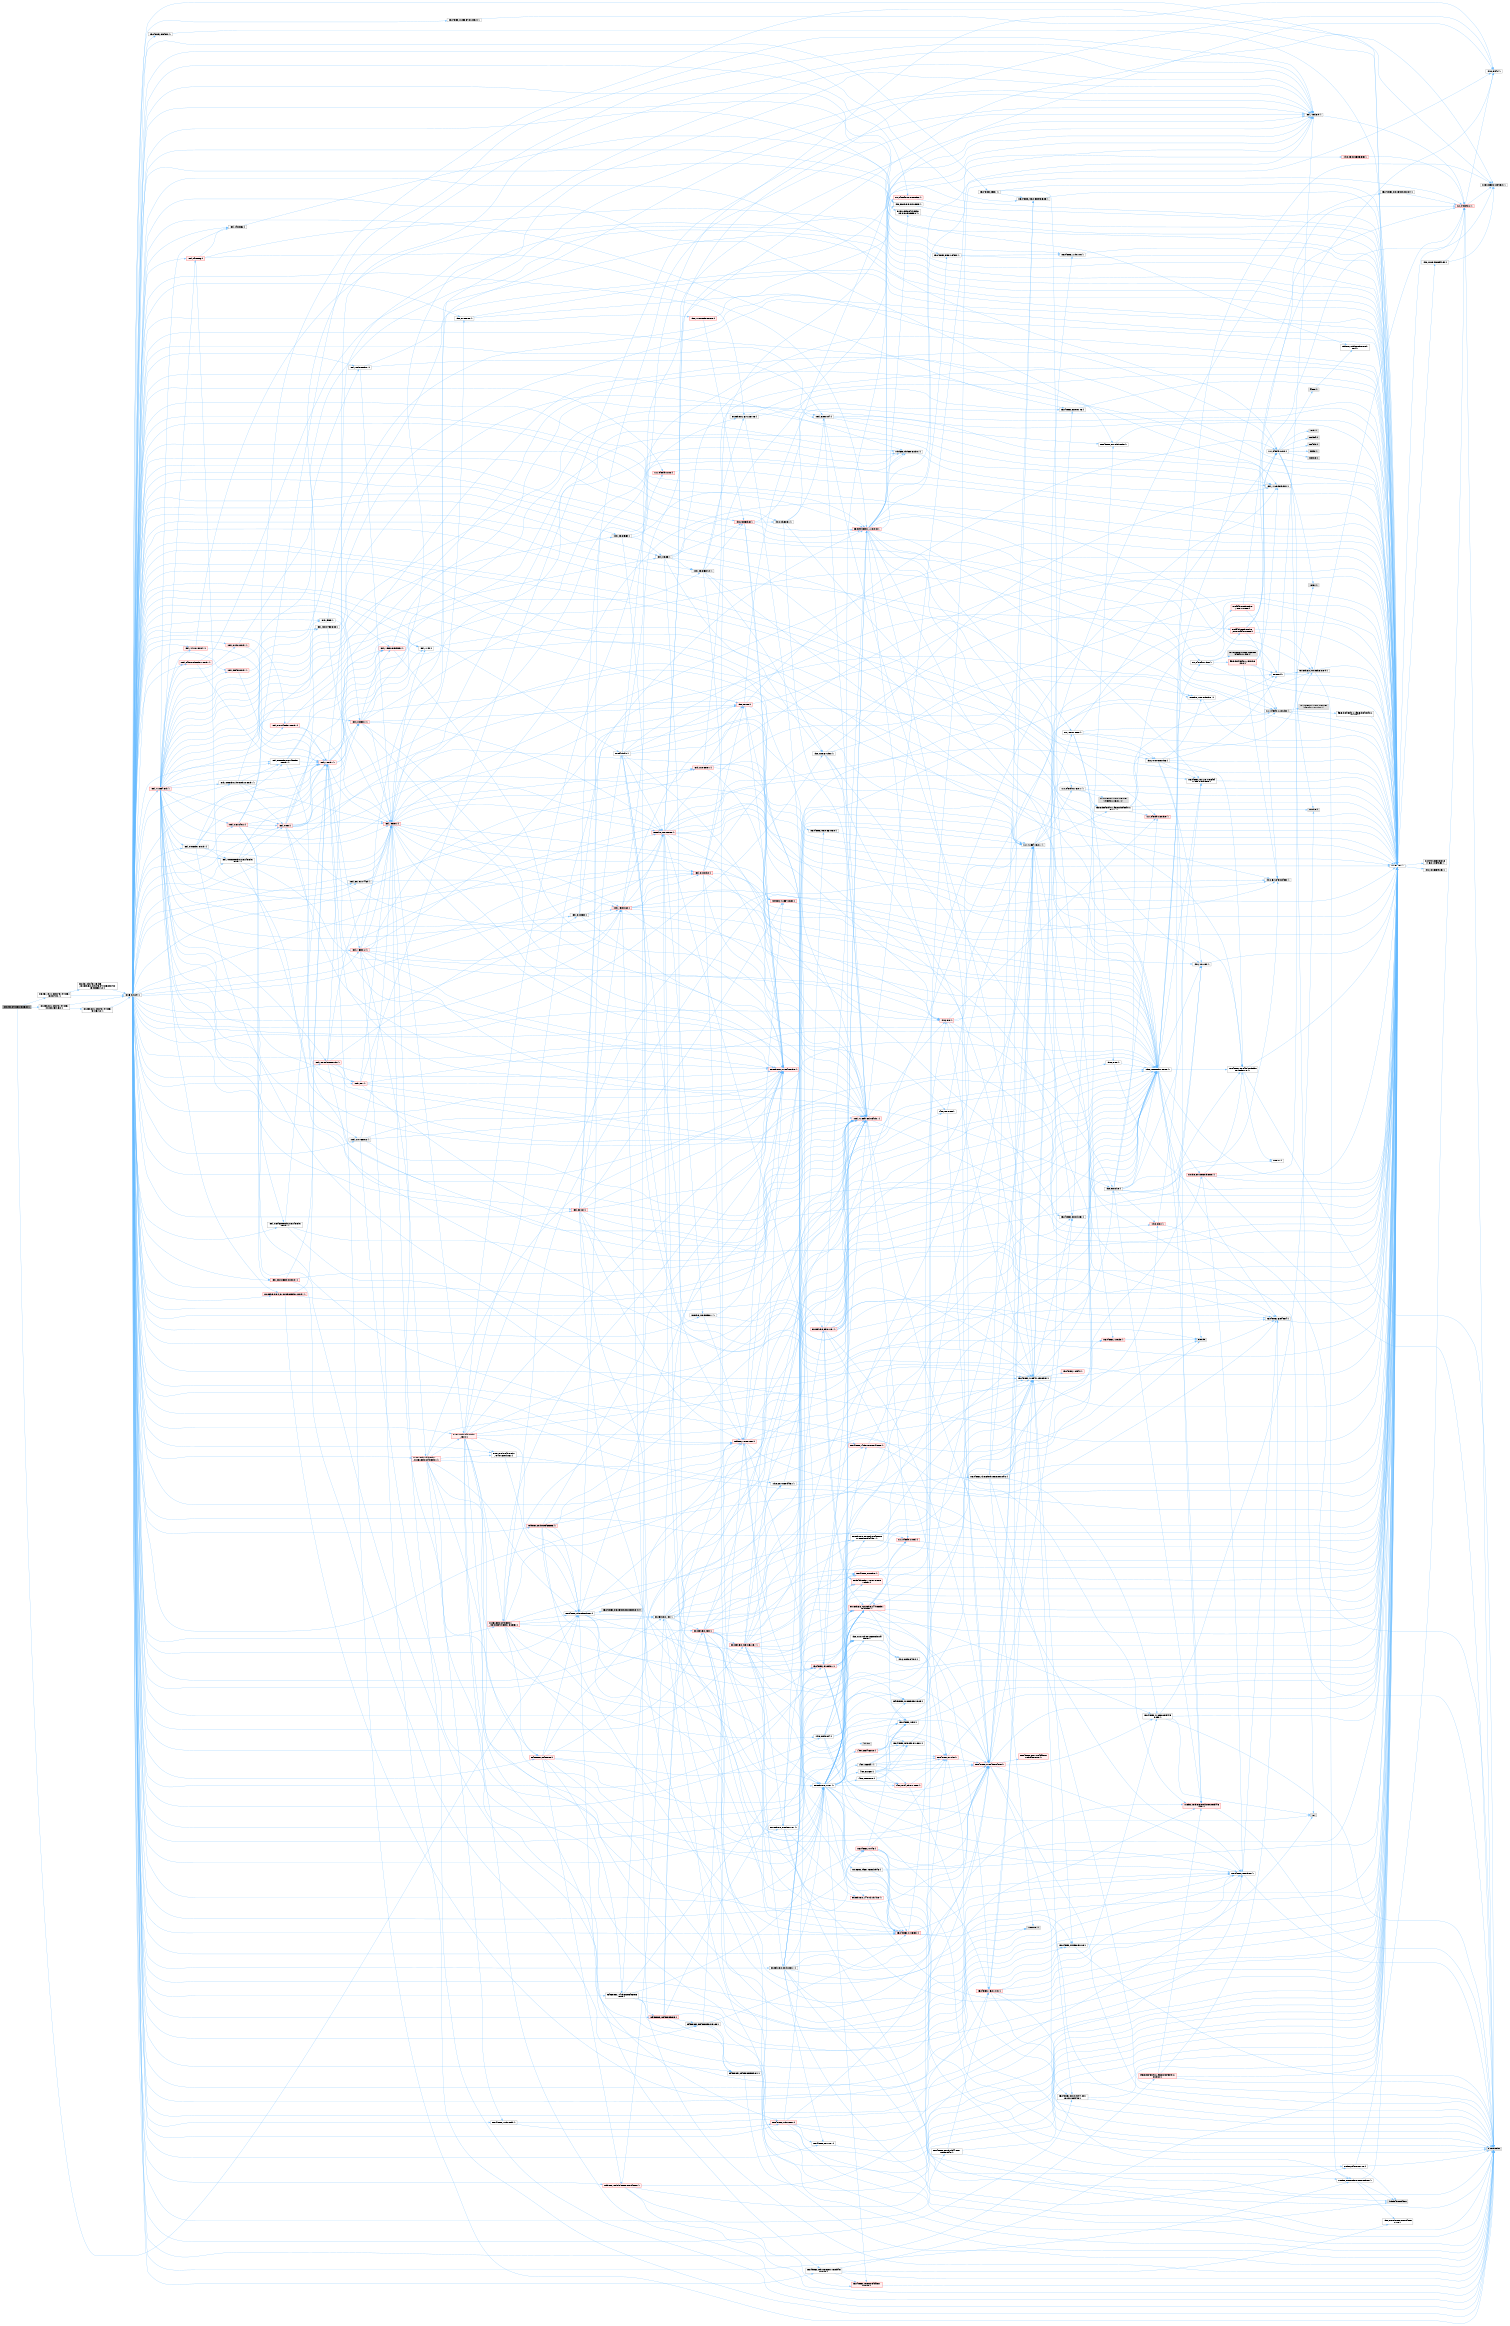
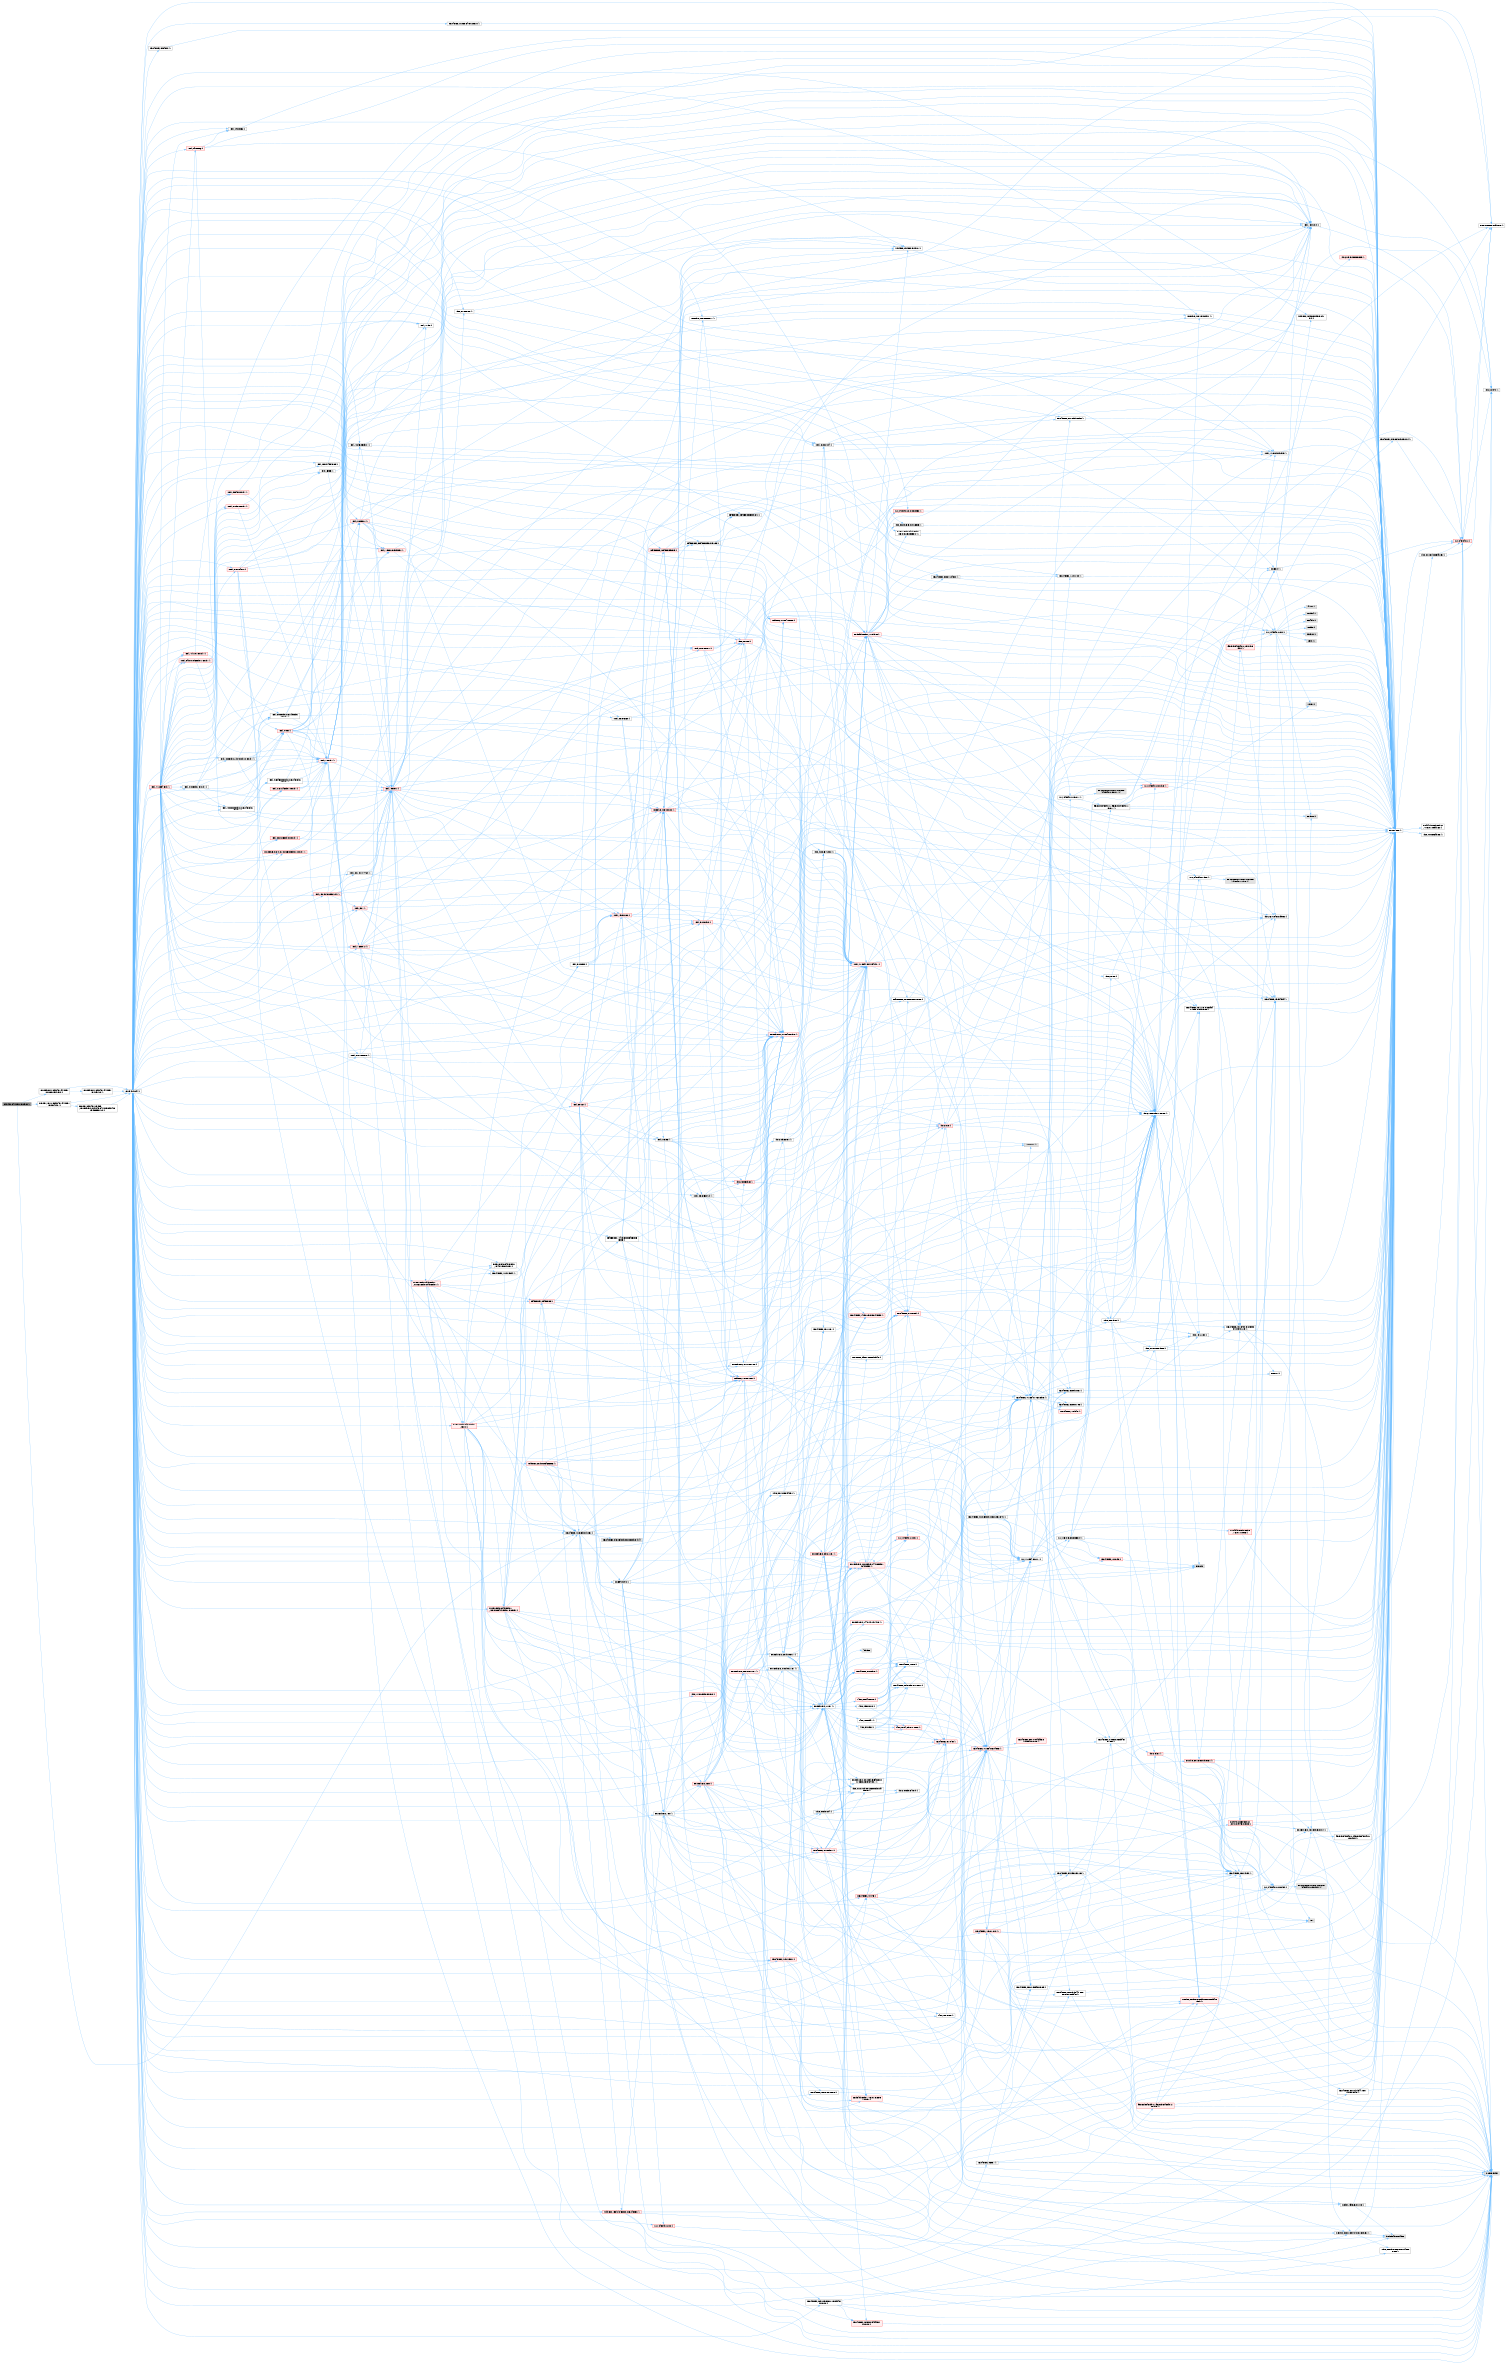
(1332, 371) -> (1292, 451)
(1073, 733) -> (1070, 1538)
(1091, 870) -> (1049, 738)
(968, 2072) -> (1157, 1996)
